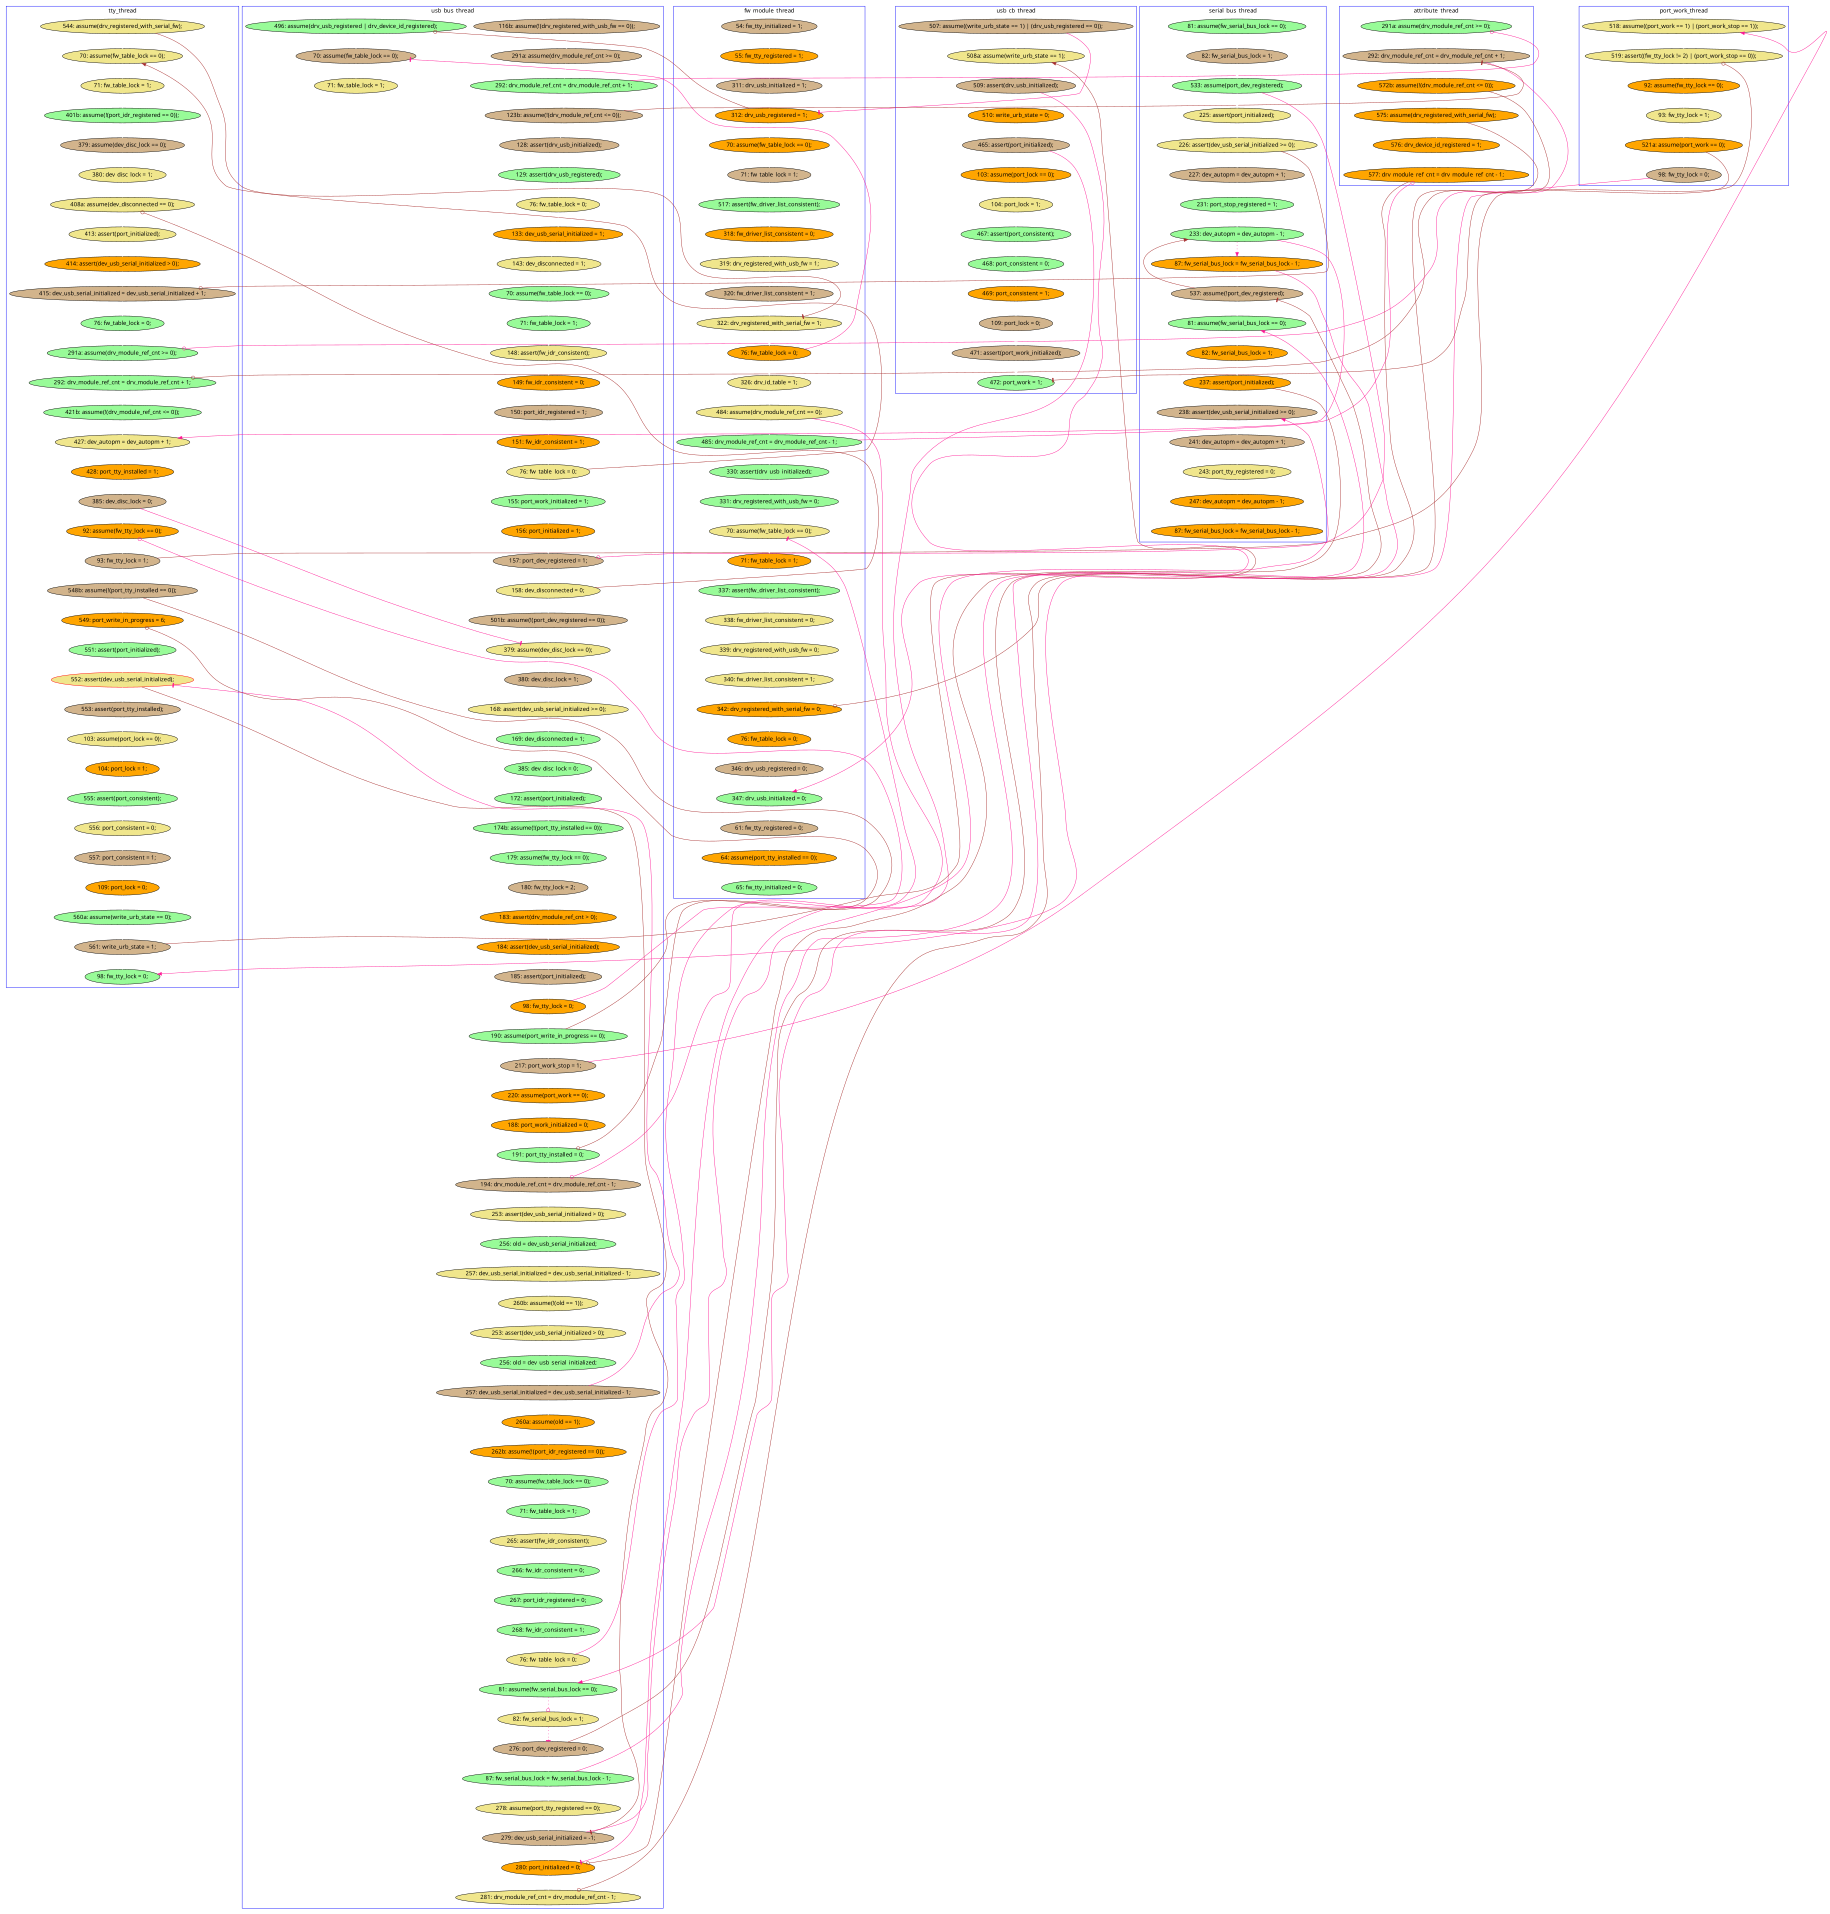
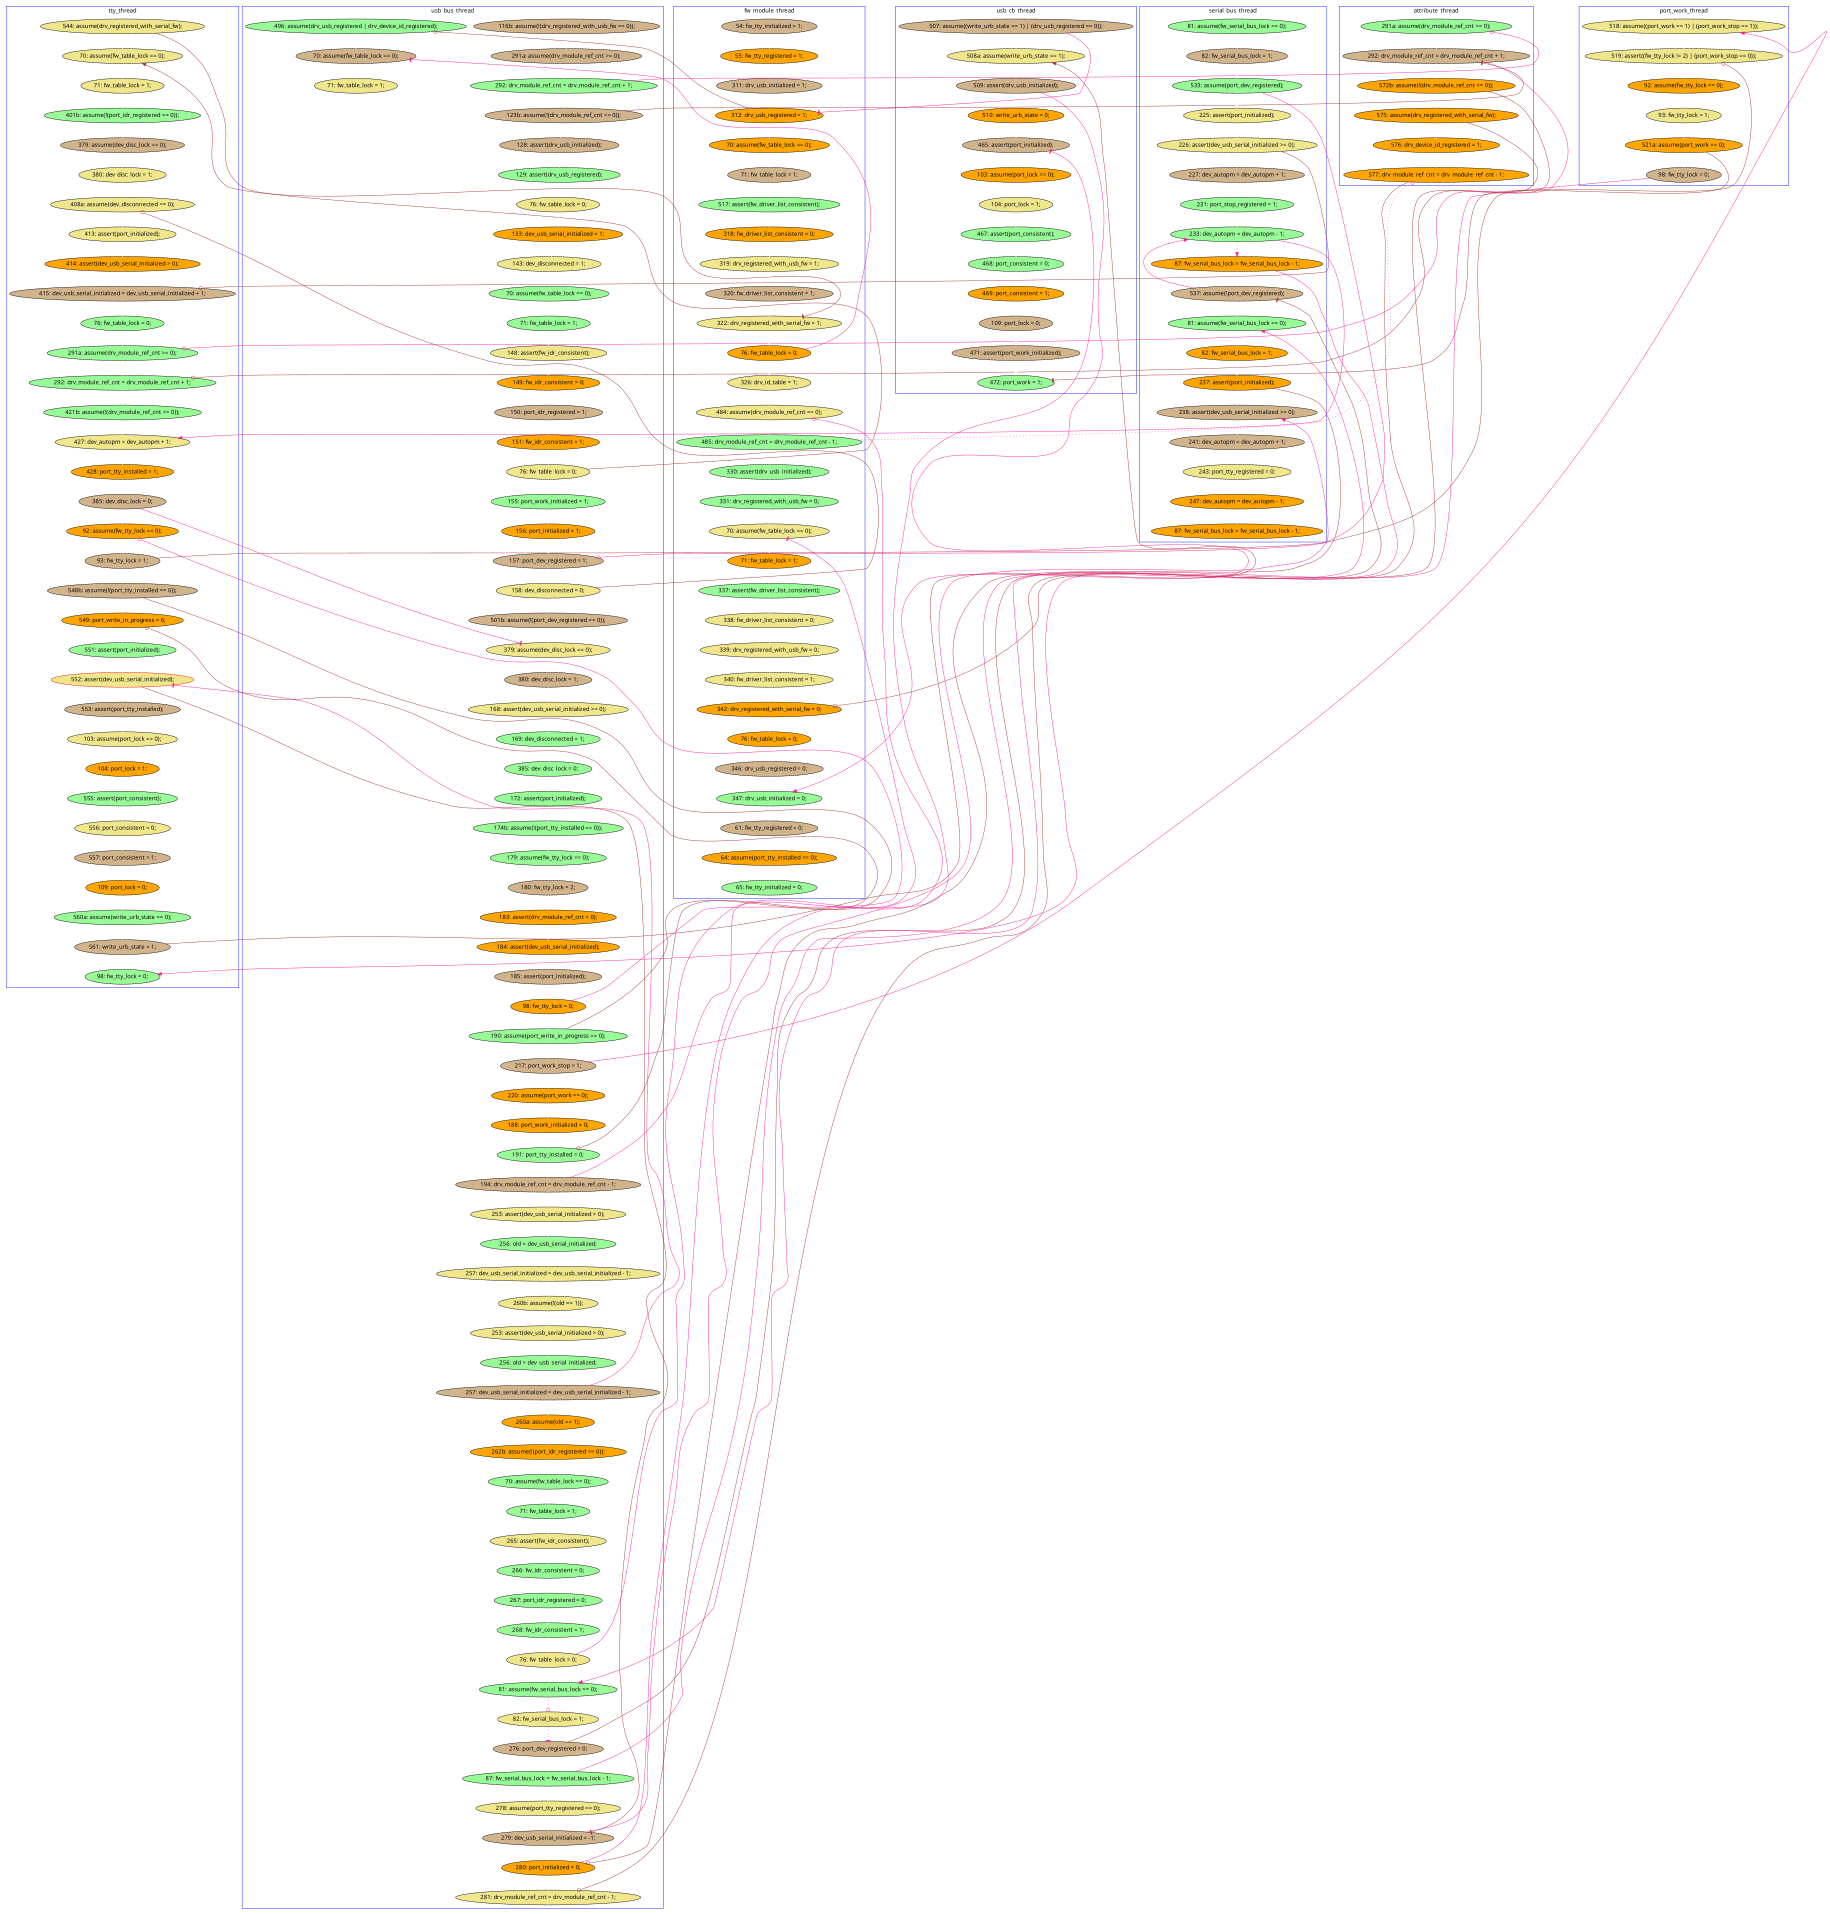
(1146, 268) -> (1146, 268)
(1136, 432) -> (1136, 432)
(940, 871) -> (926, 897)
(806, 916) -> (804, 917)
